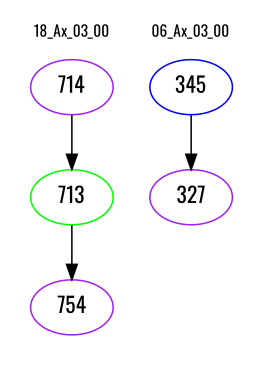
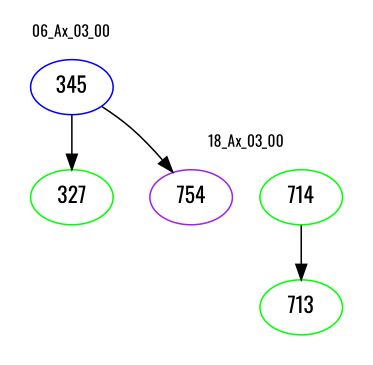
(72, 87) -> (301, 197)
(191, 197) -> (72, 197)
(72, 245) -> (147, 144)
